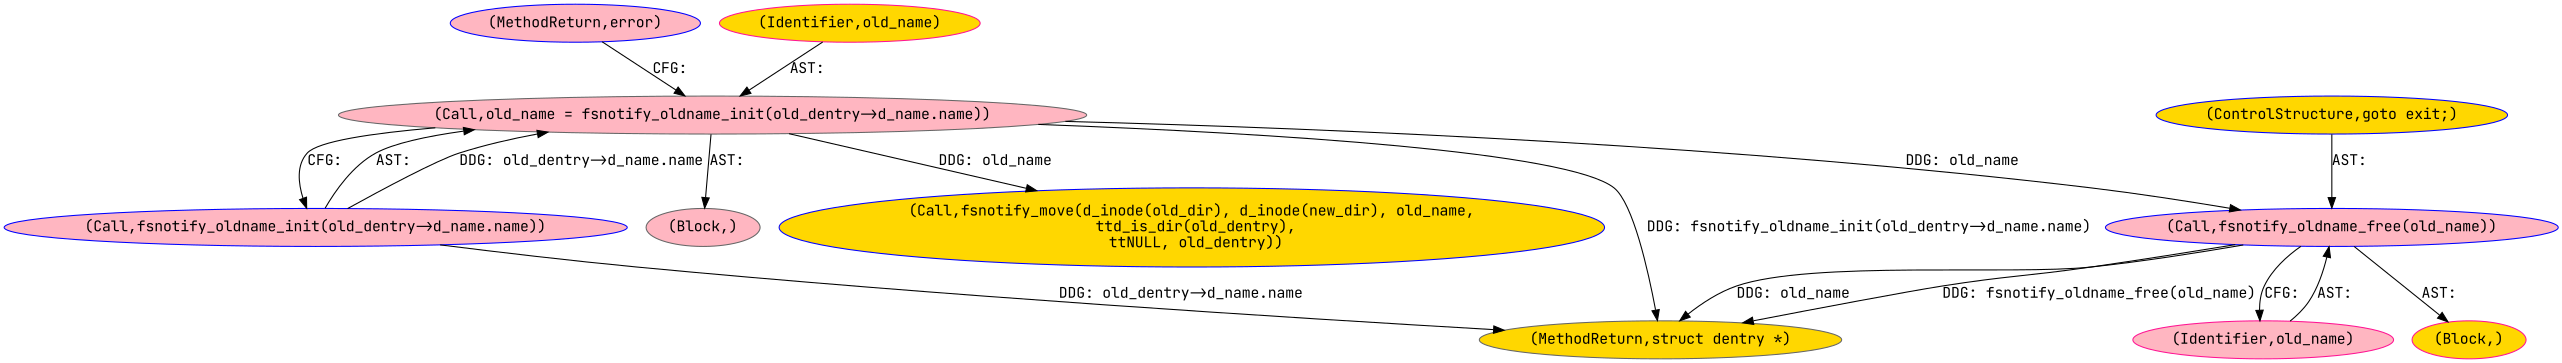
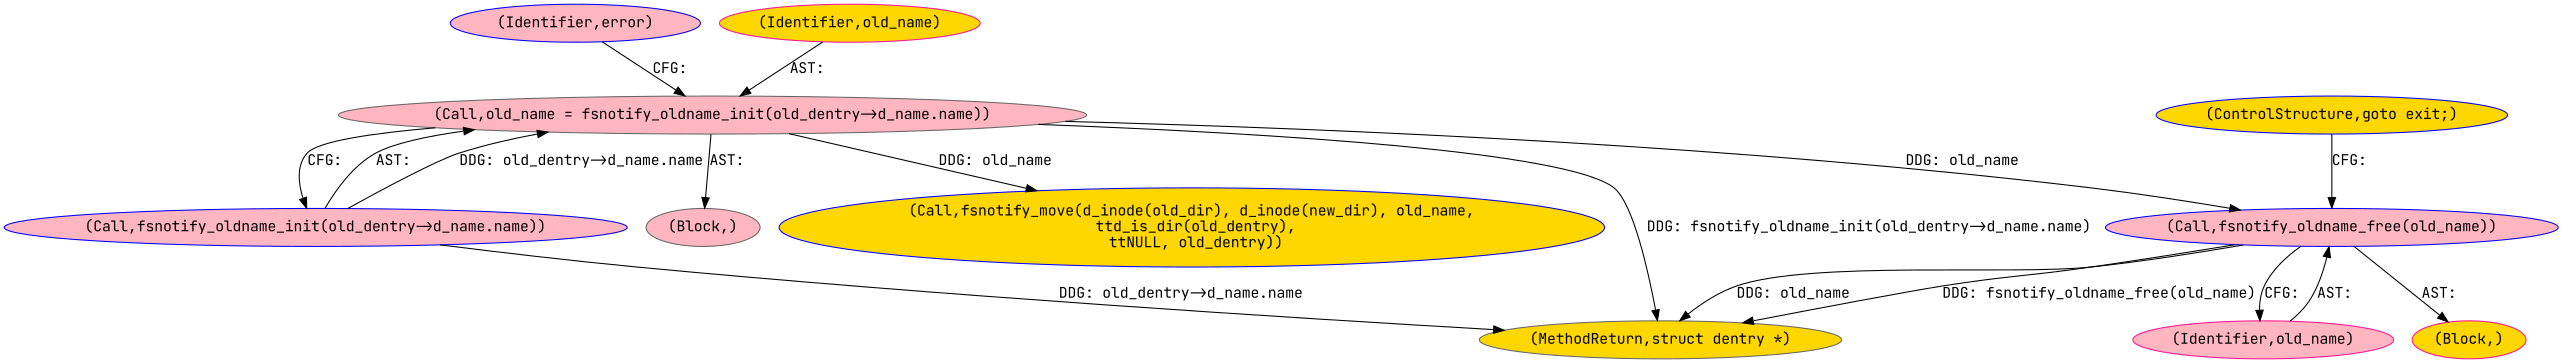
(575, 23) -> (575, 23)
(2354, 161) -> (2354, 161)
